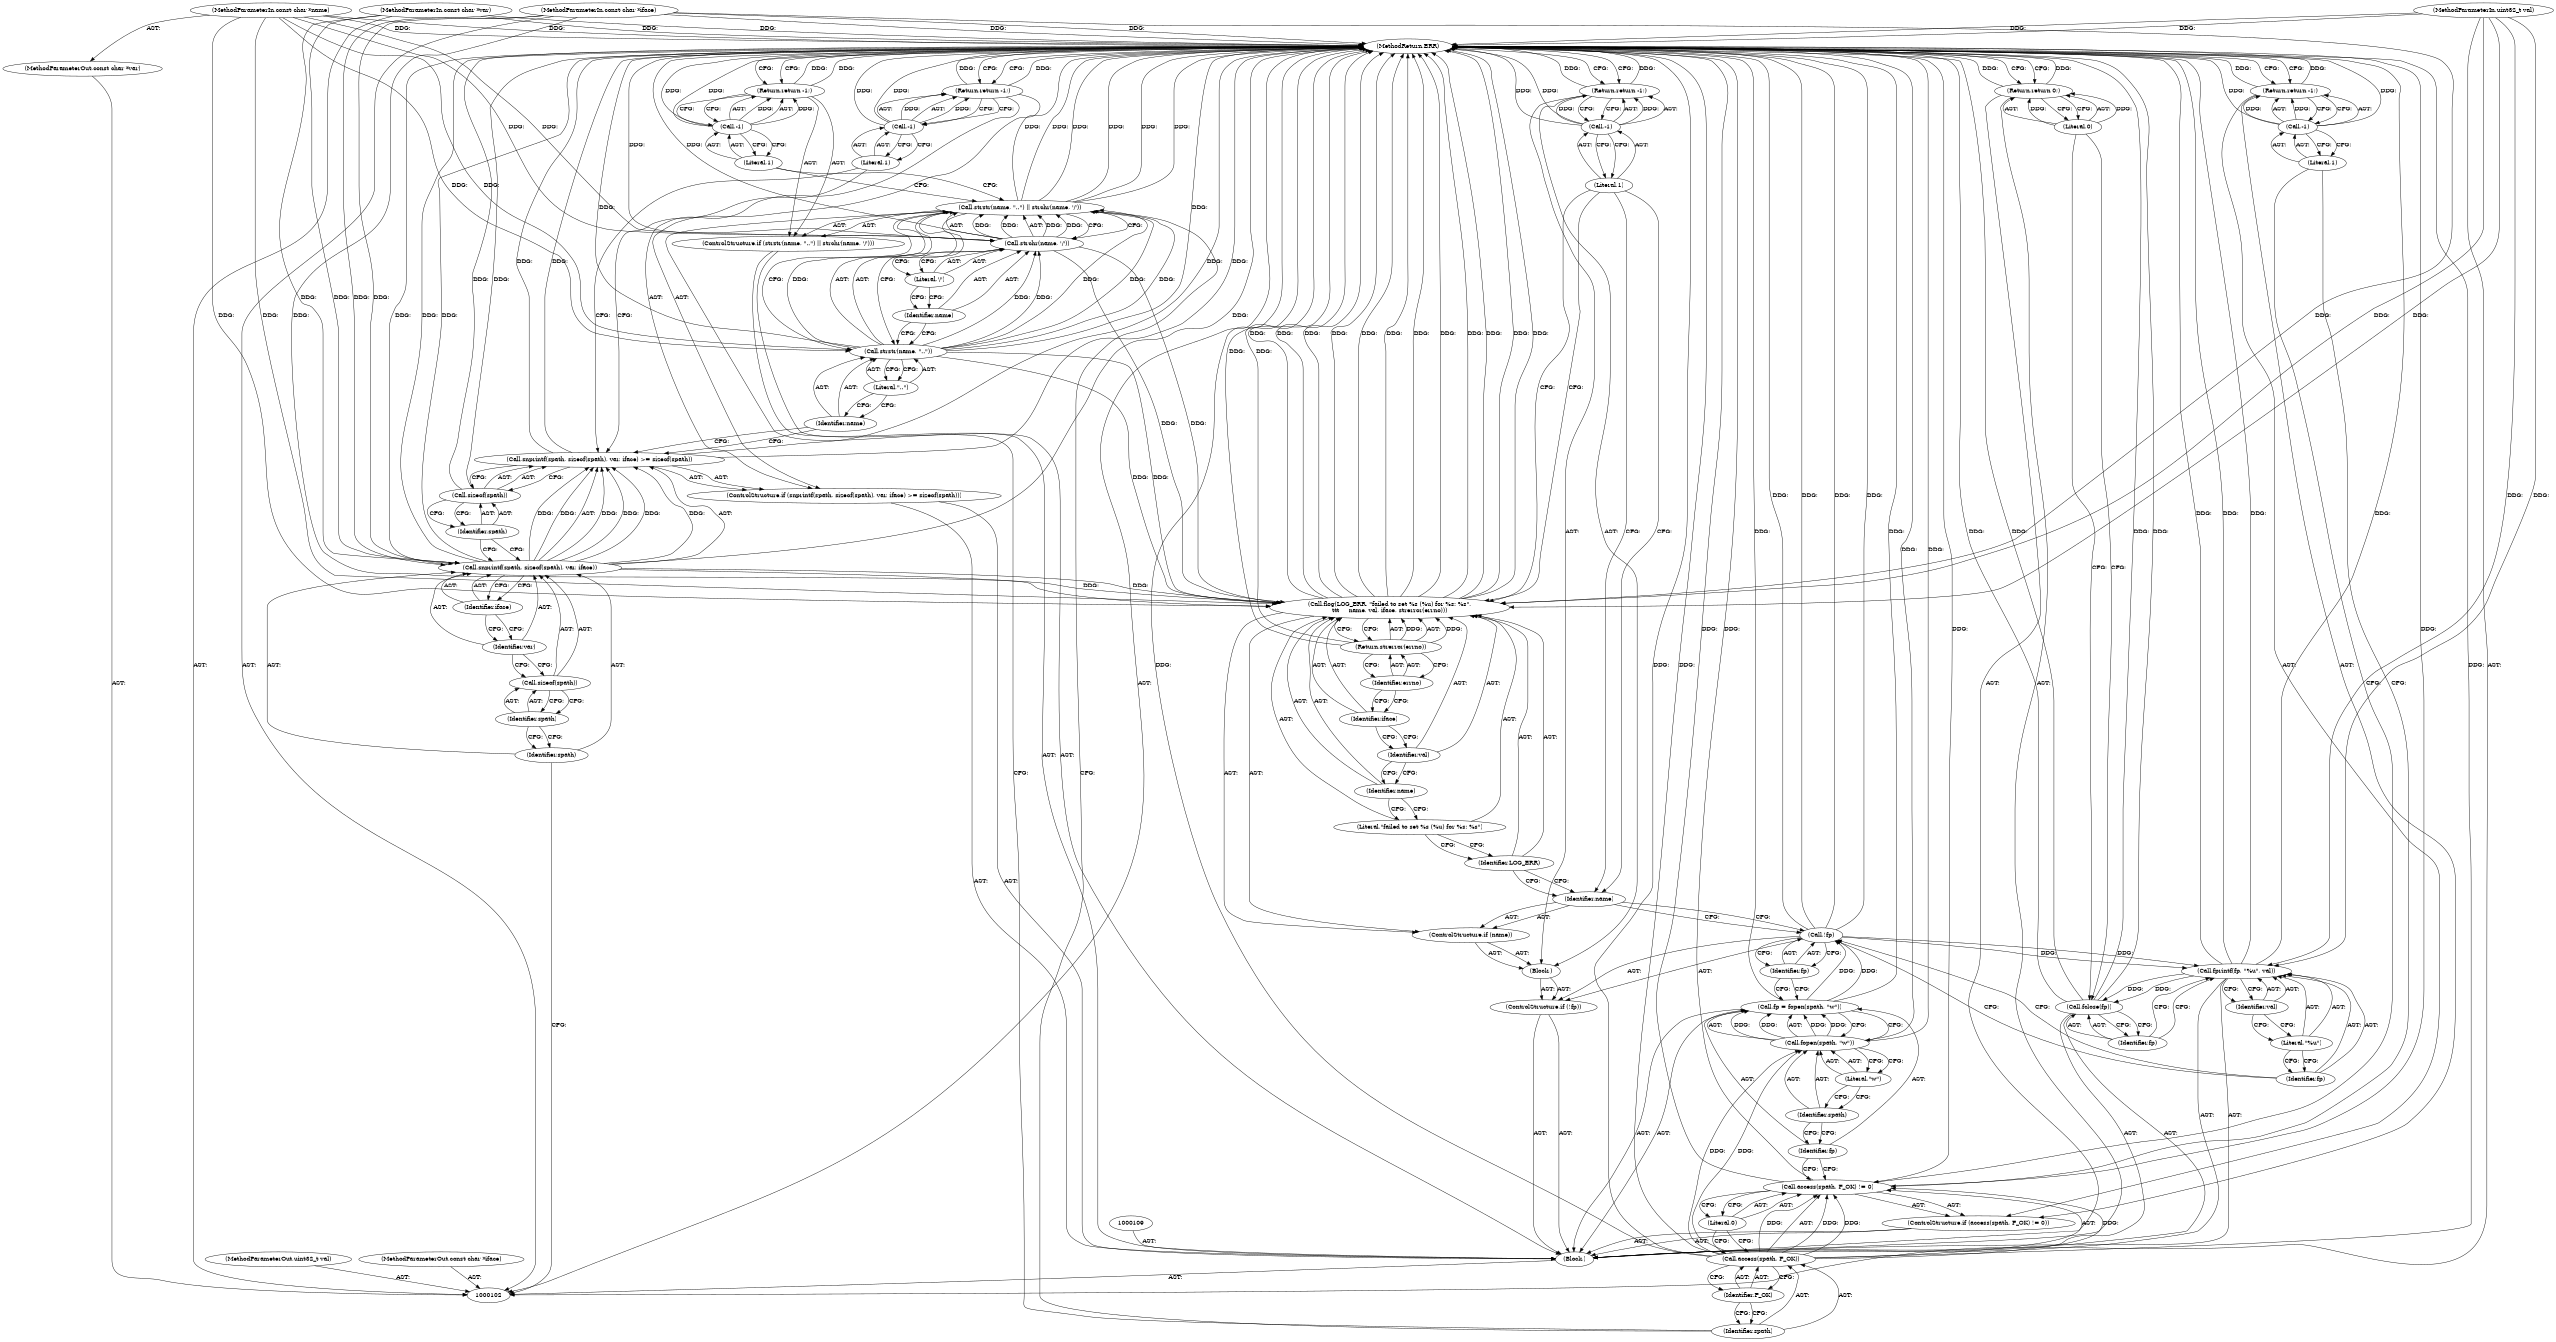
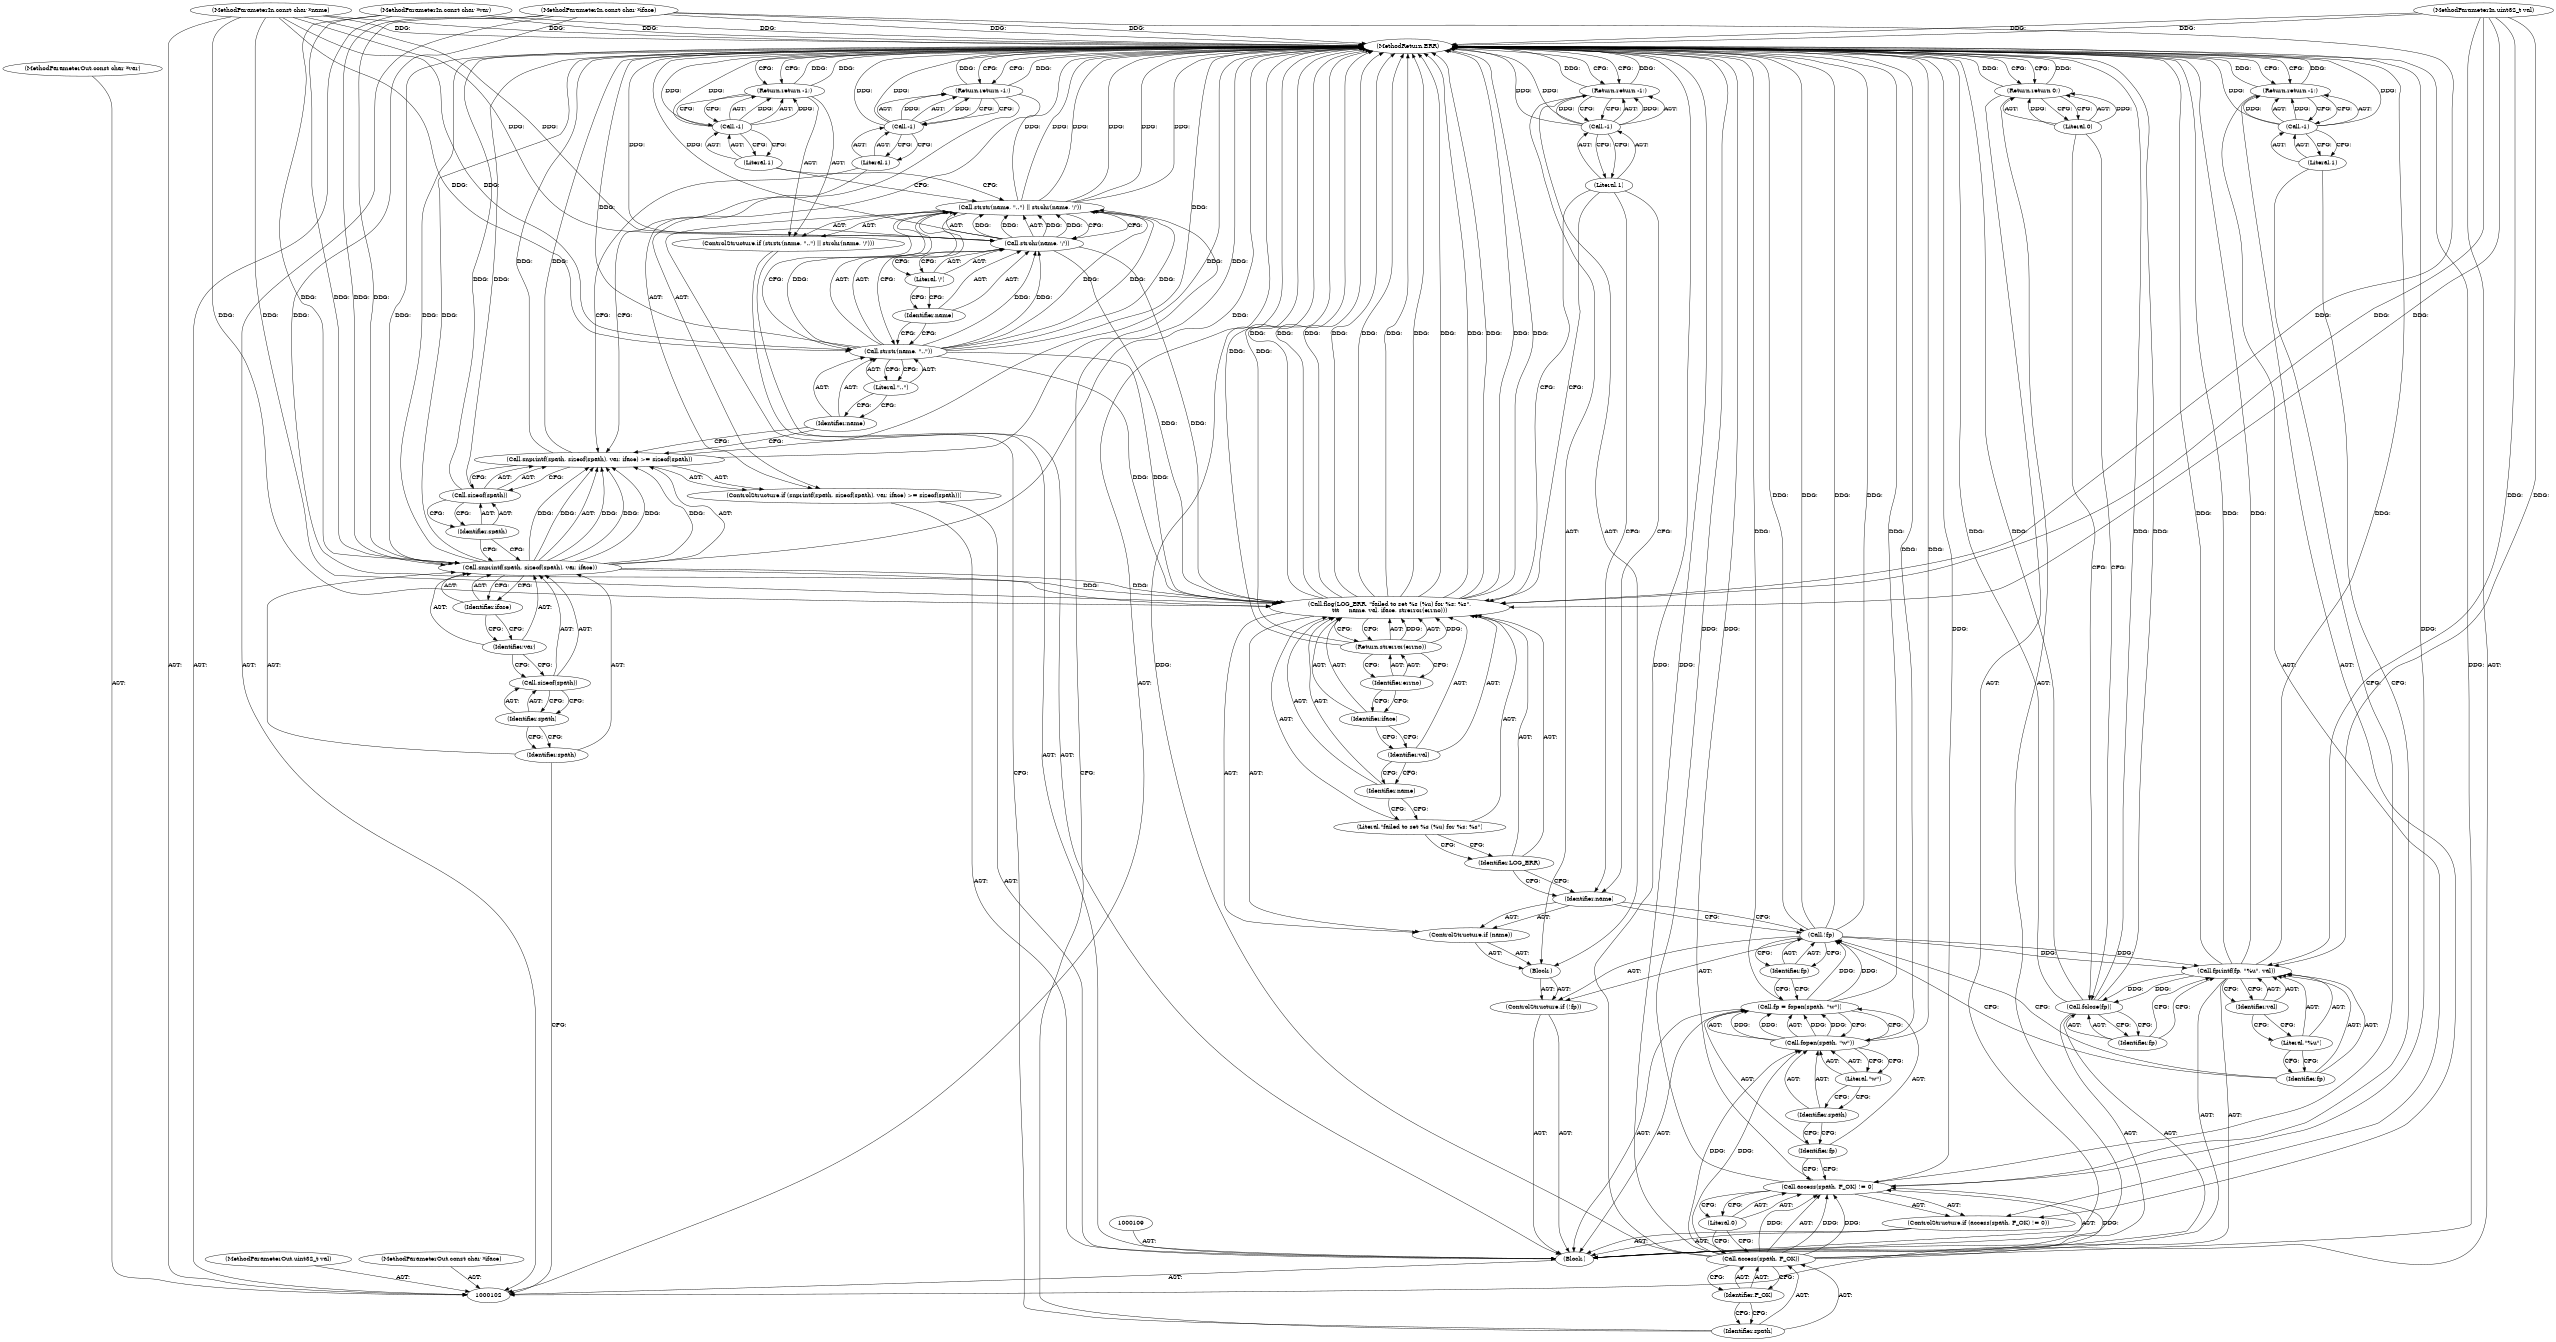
(147, 25) -> (168, 769)
